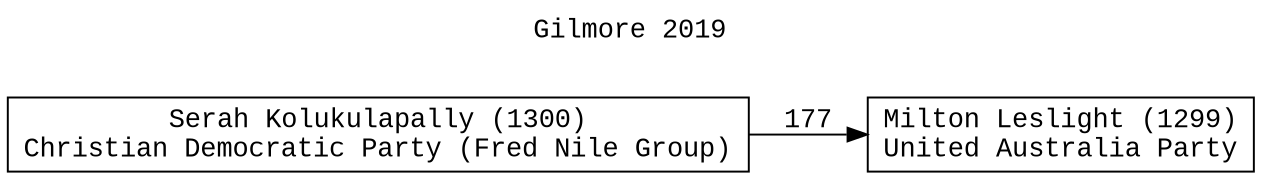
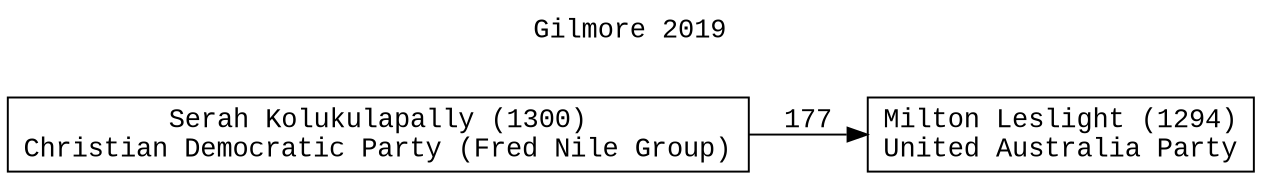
(1061, 135) -> (1061, 135)
